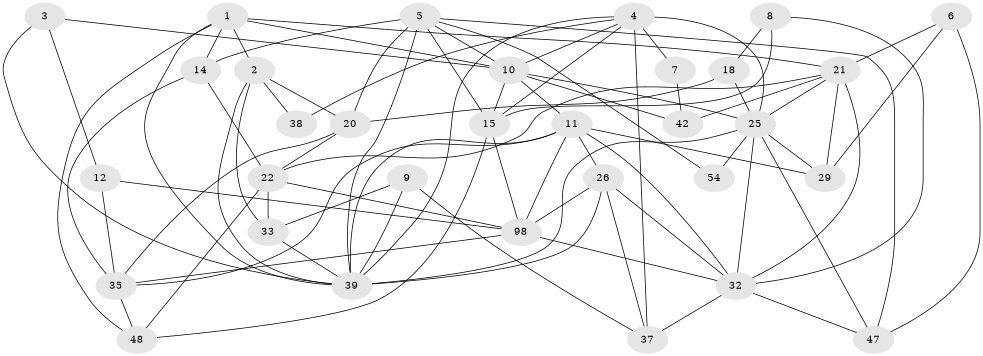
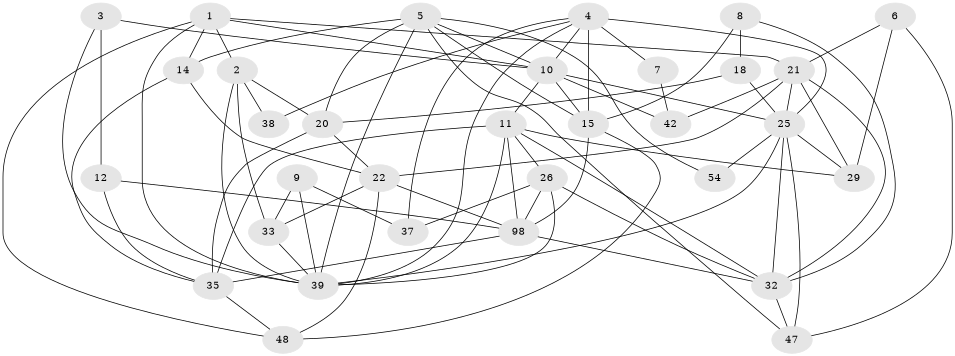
(692, 313) -> none
